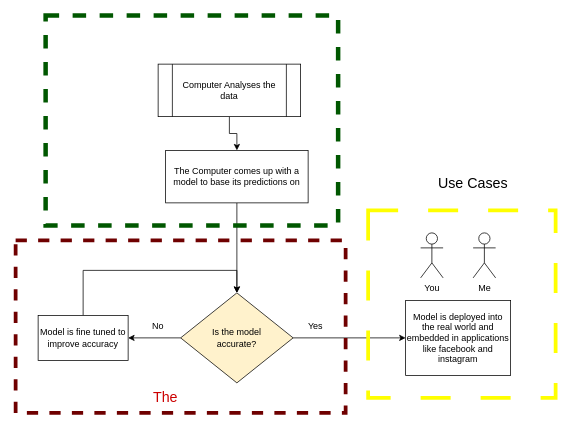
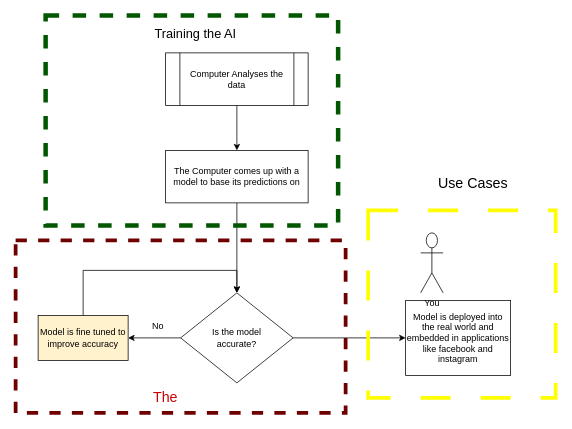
none -> (195, 34)
(229, 90) -> (237, 79)
(432, 255) -> (432, 263)
(484, 255) -> none
(315, 327) -> none
(83, 338) -> (83, 338)
(237, 338) -> (237, 338)
